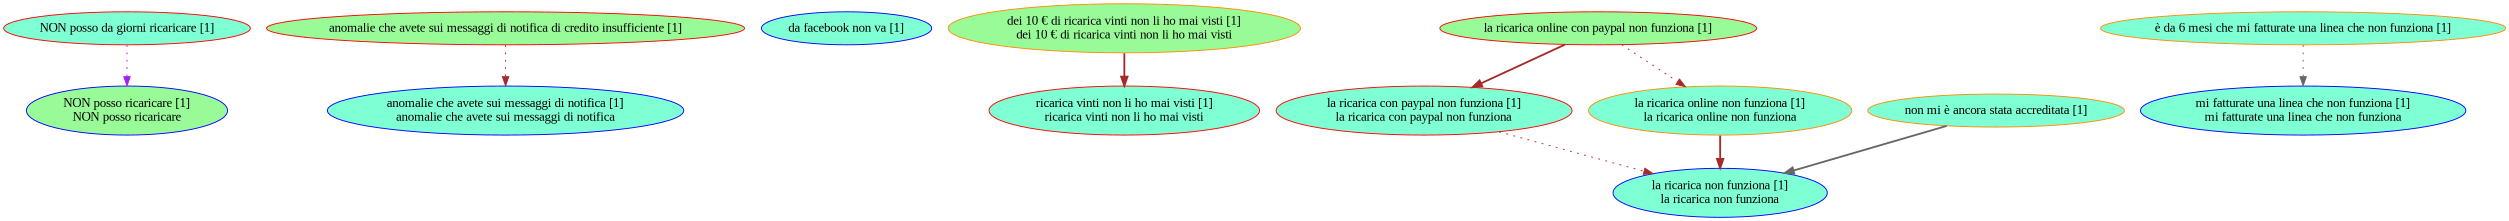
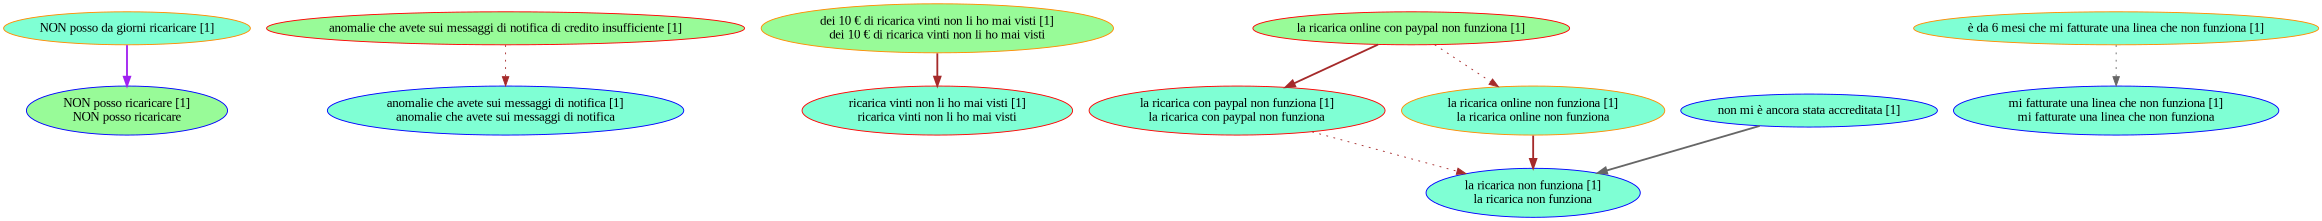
(127, 28) -> (127, 28)
(847, 28) -> none
(127, 61) -> (127, 61)
(1996, 111) -> (1809, 111)
